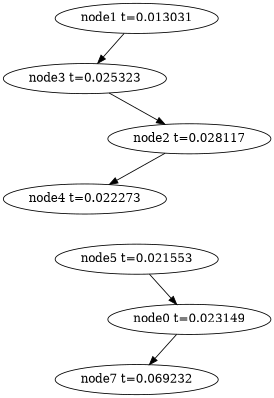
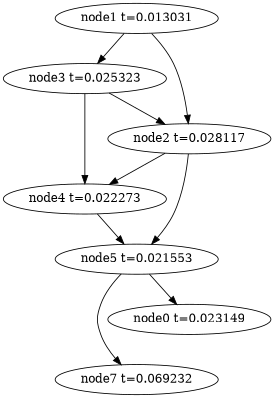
none -> (177, 71)
none -> (85, 135)
none -> (180, 199)
none -> (108, 226)
(166, 346) -> (98, 315)
